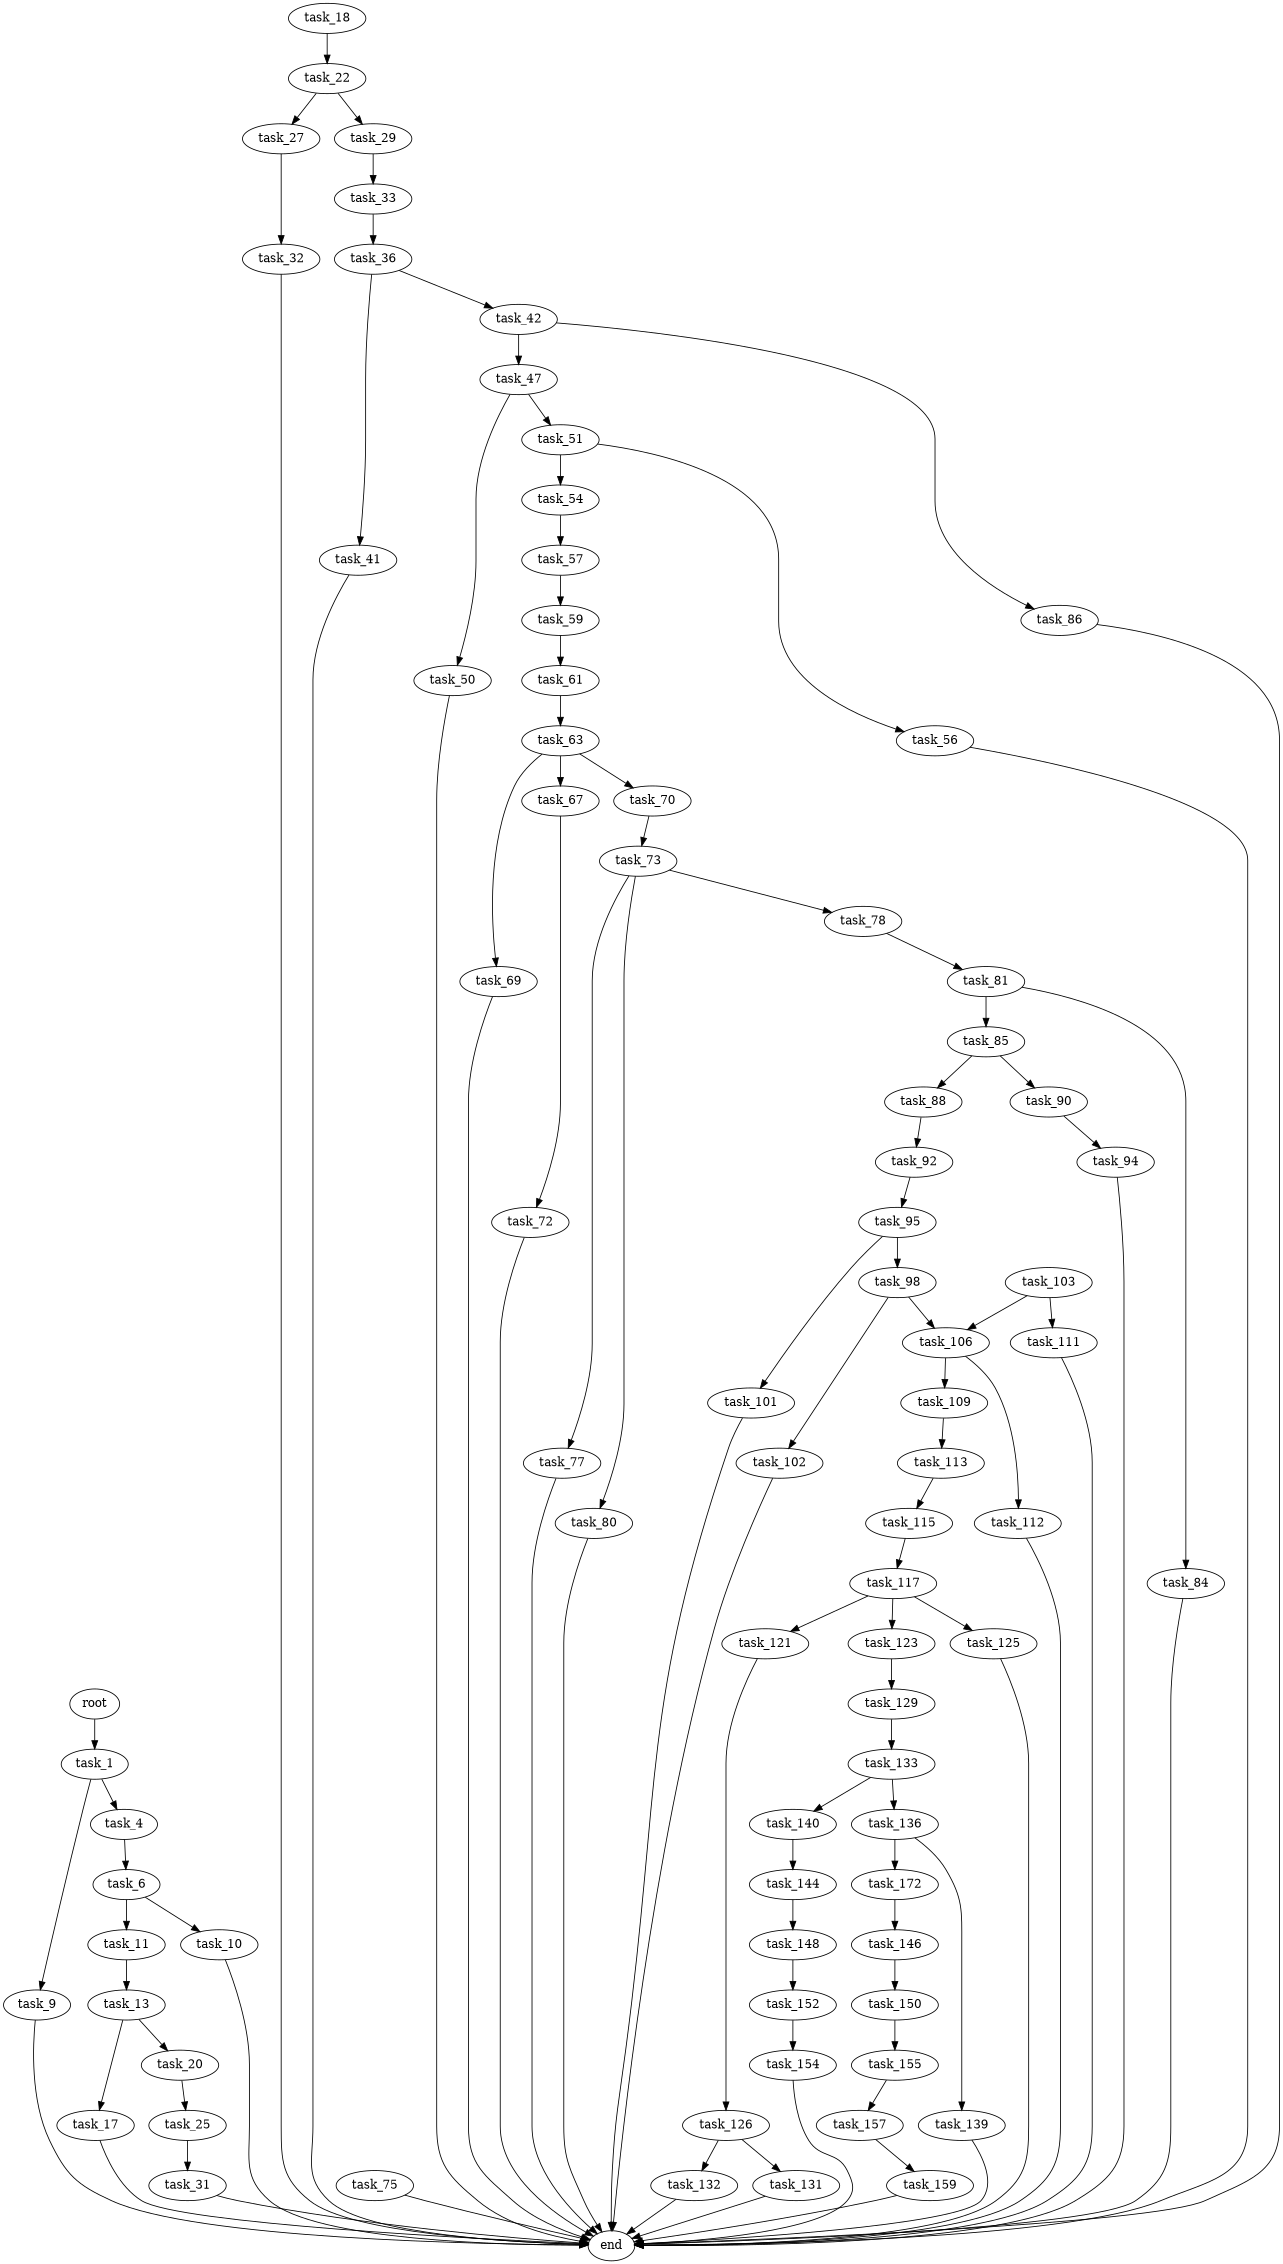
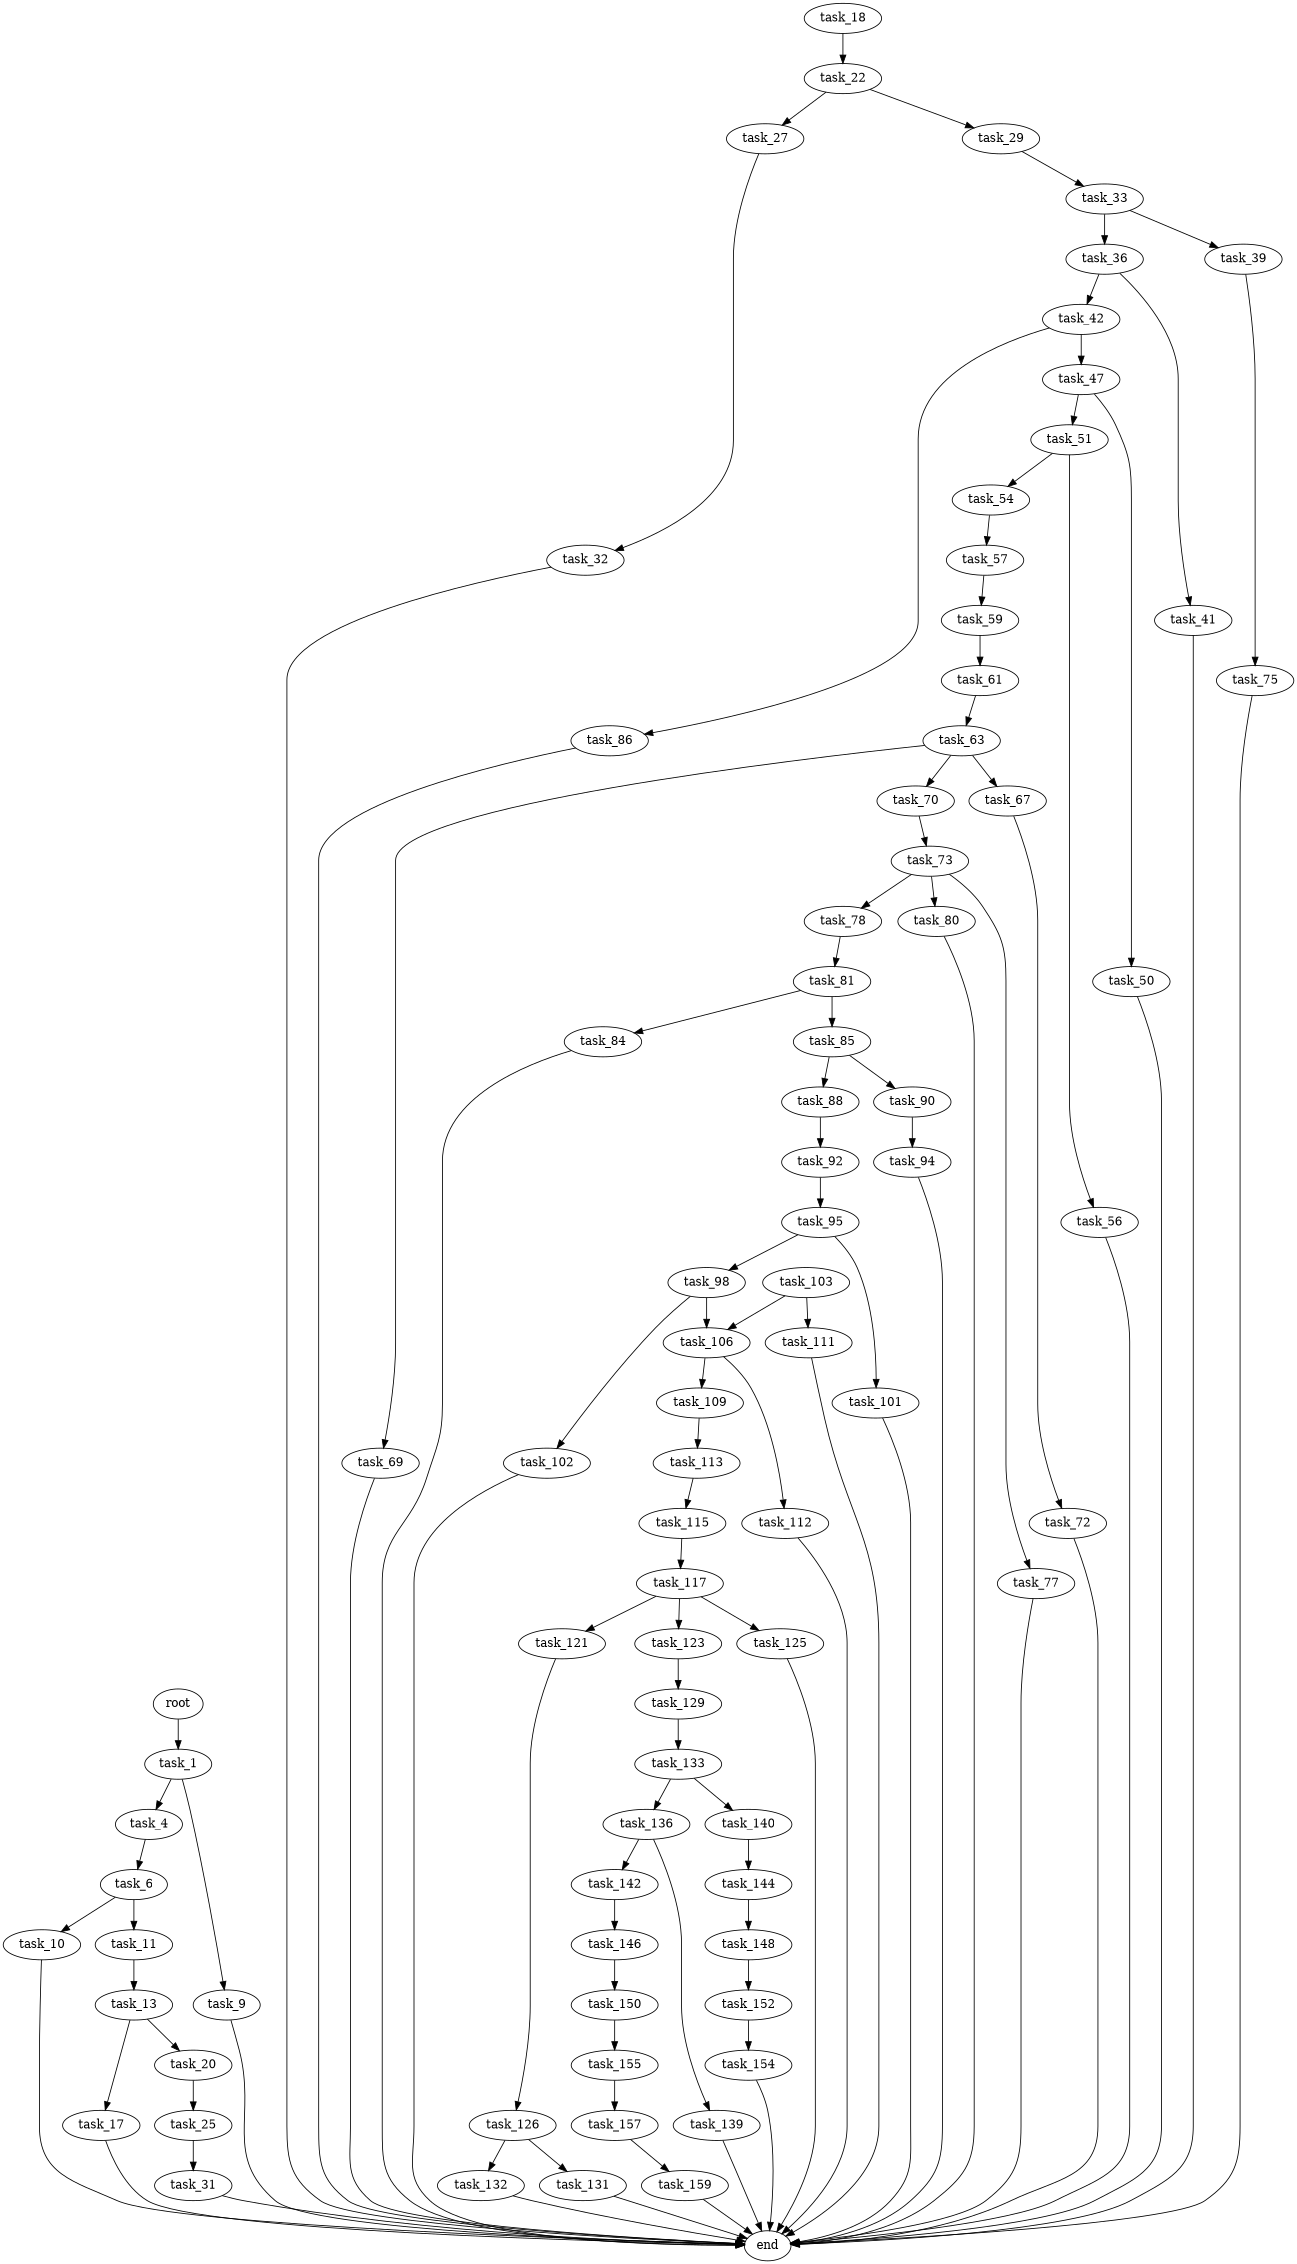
none -> (1243, 259)
(895, 1885) -> (615, 1885)
